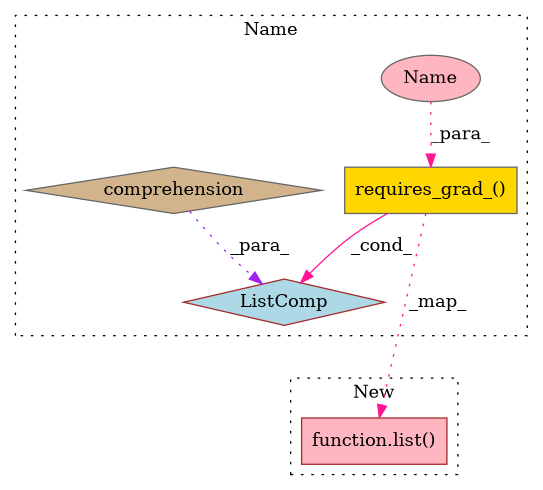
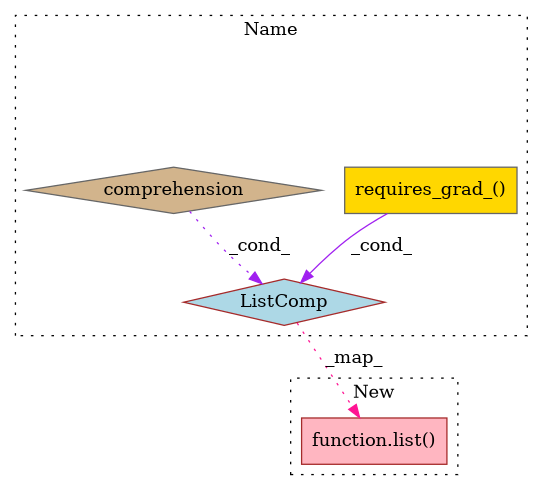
(431, 78) -> none
(346, 240) -> (346, 240)
(260, 246) -> (260, 246)
(404, 309) -> (325, 365)
